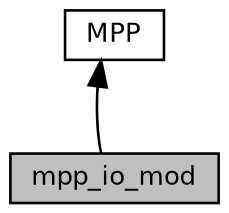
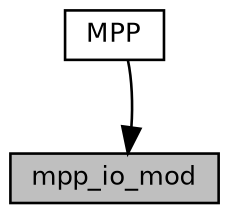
(97, 120) -> (132, 94)
